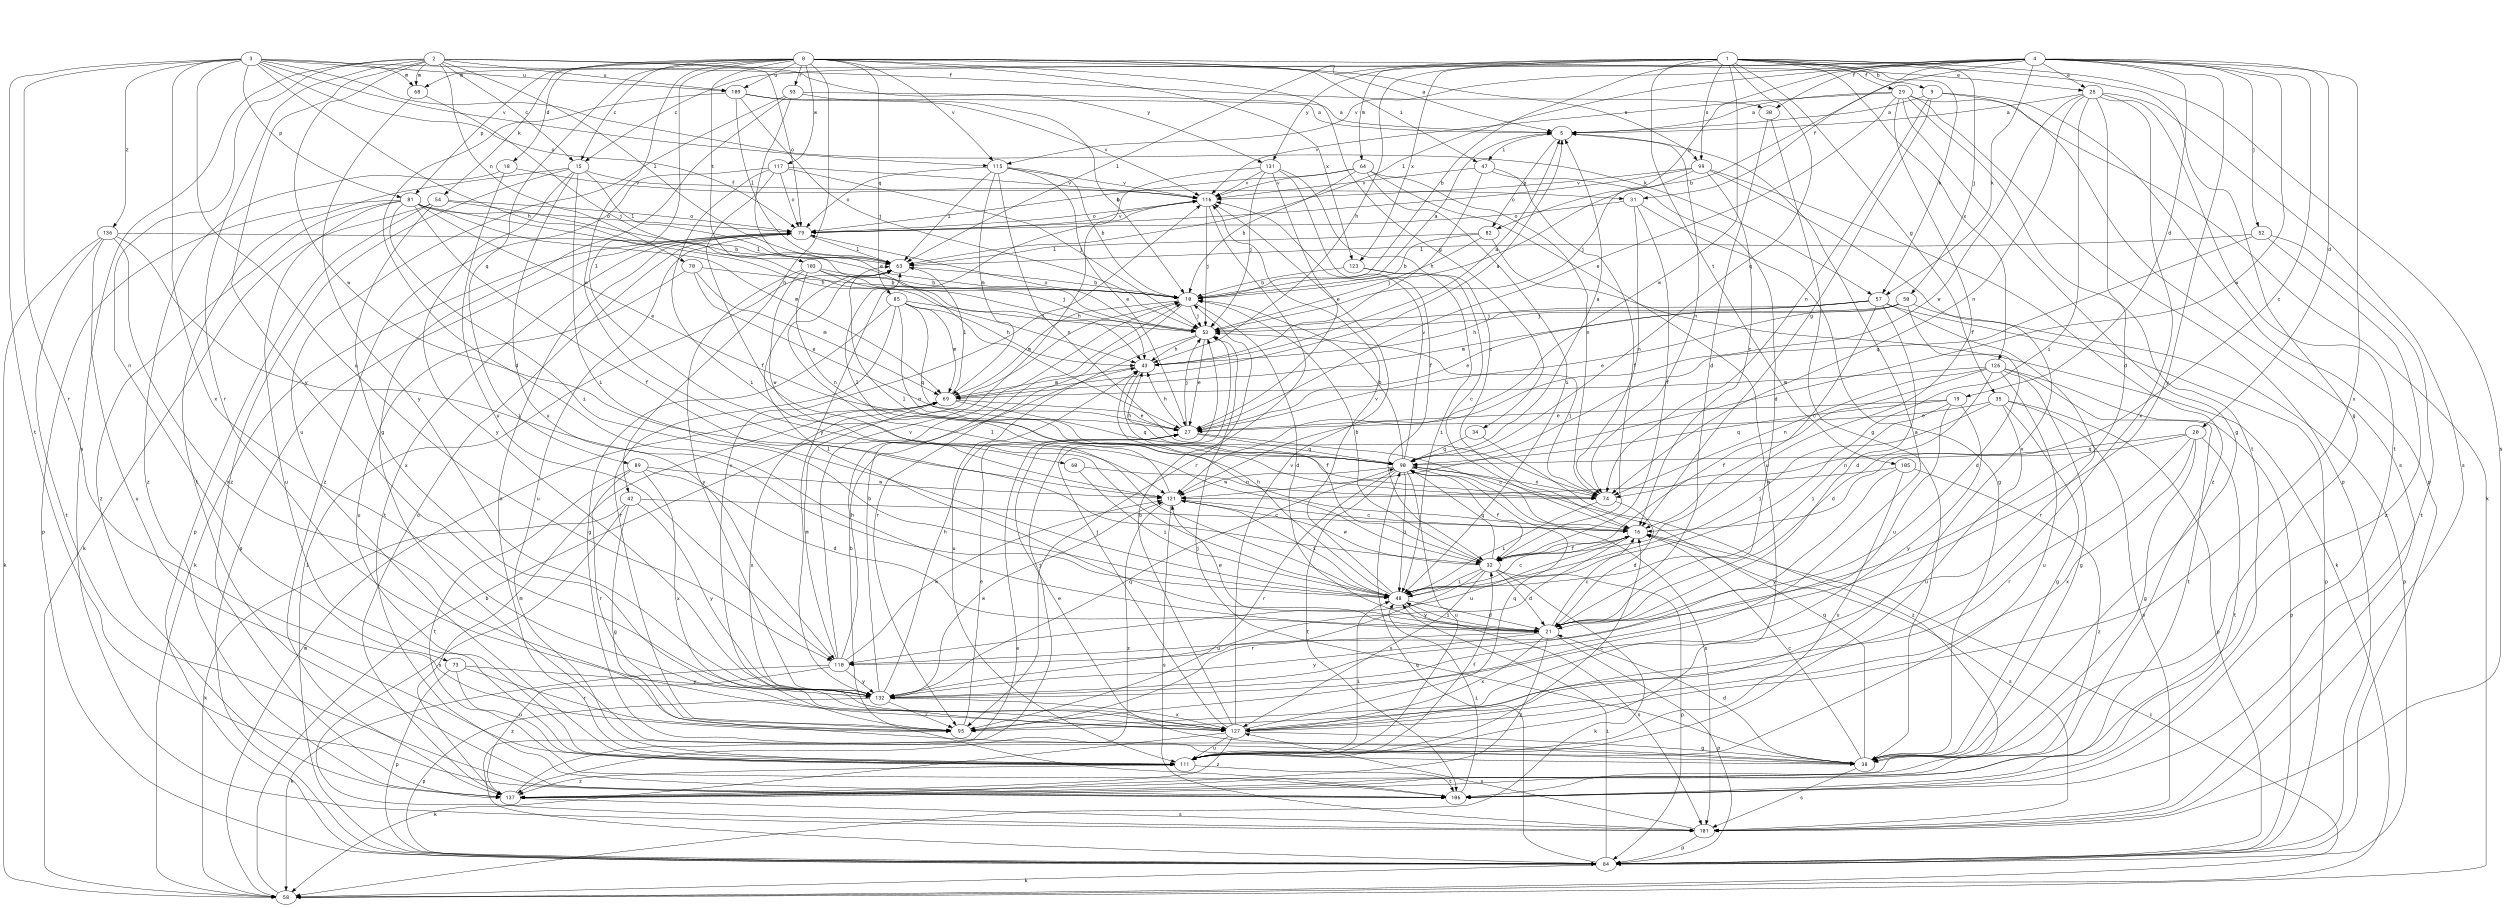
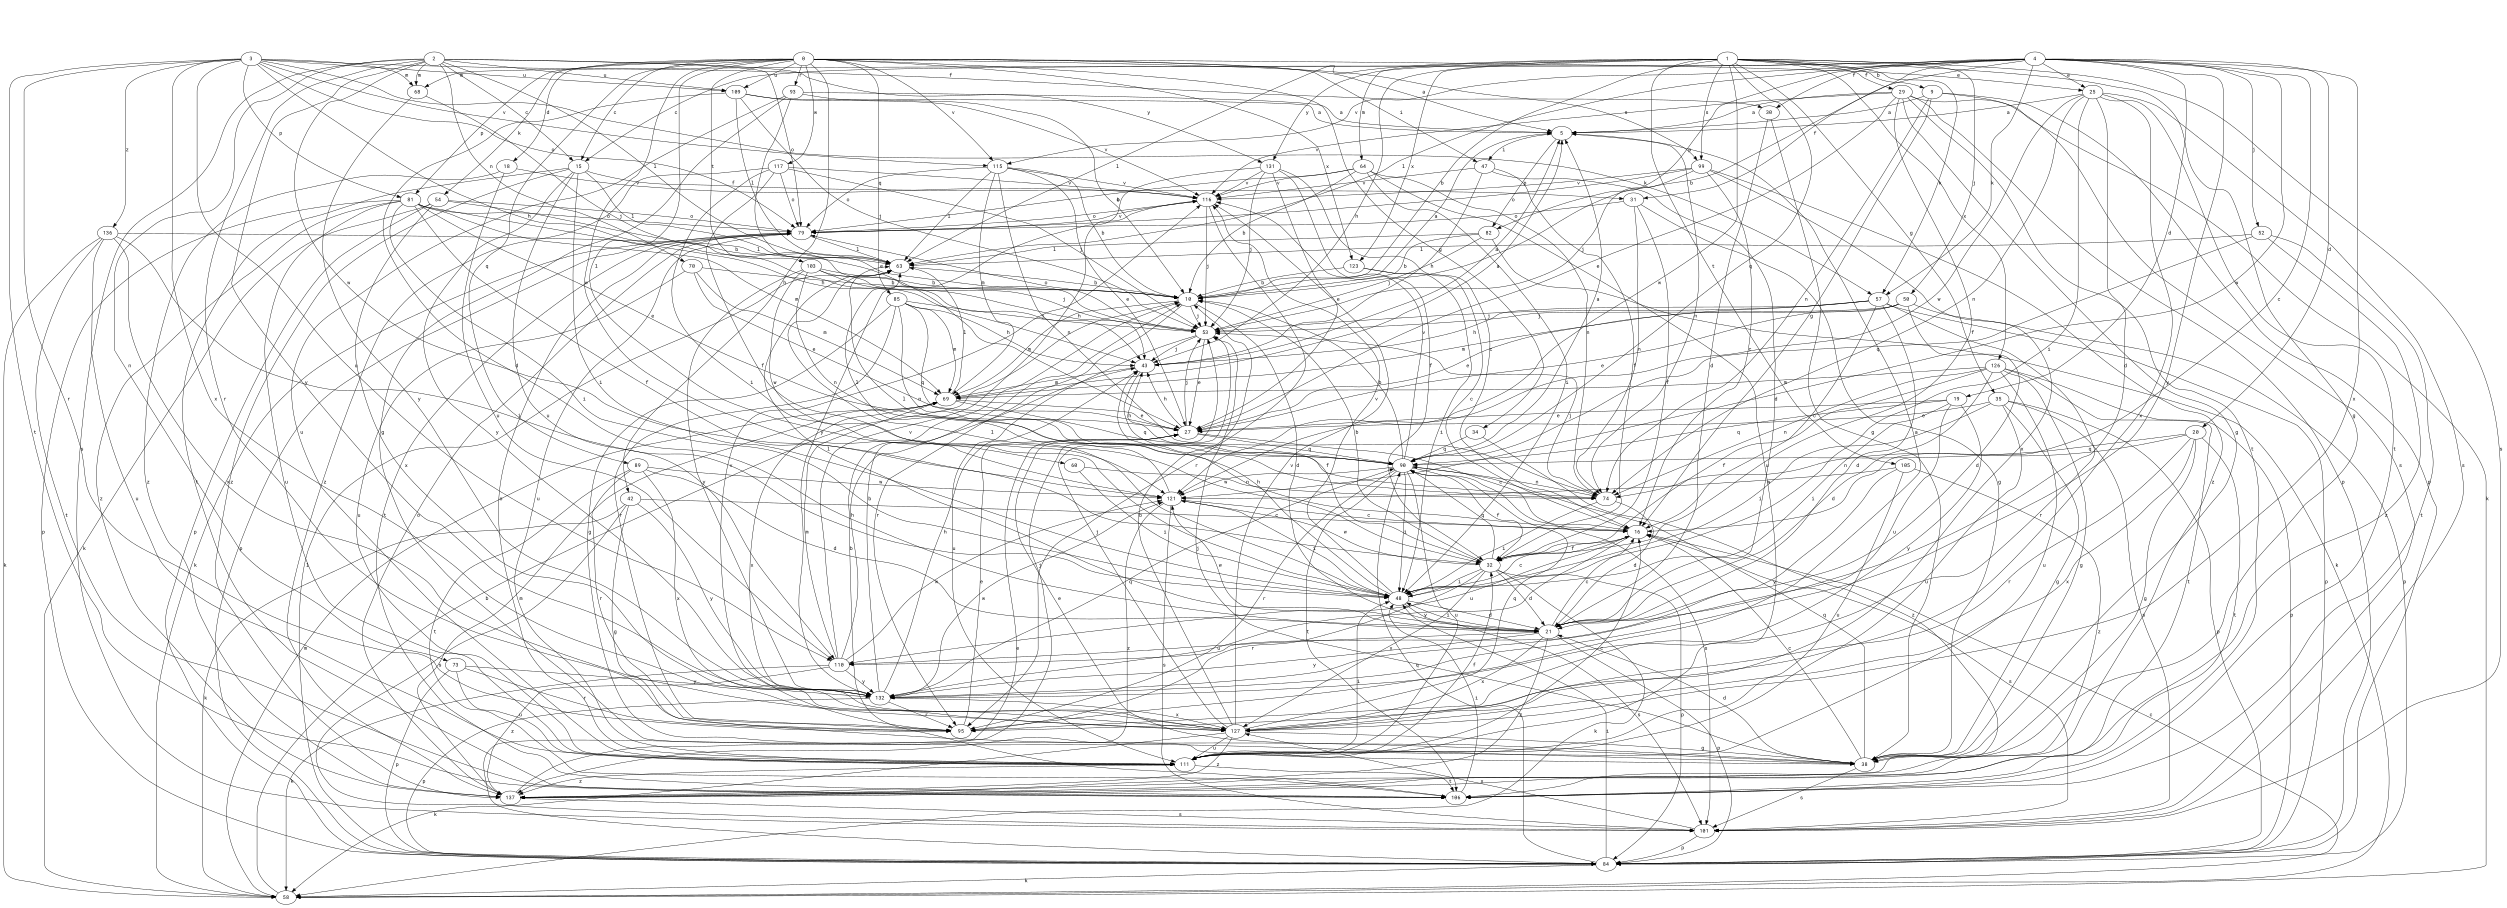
(1176, 349) -> (1176, 349)
